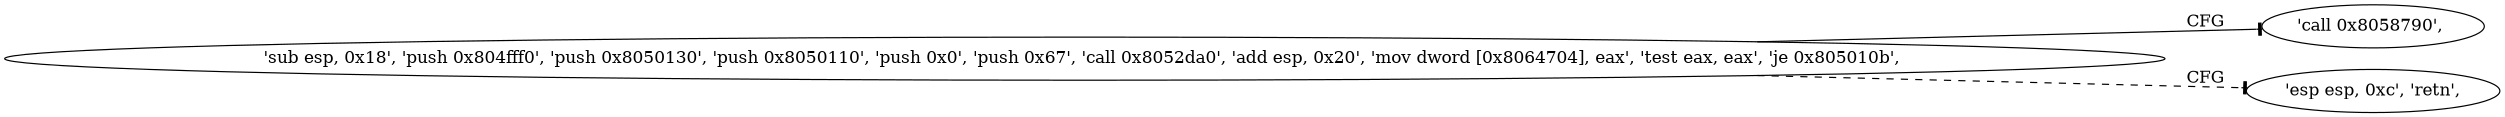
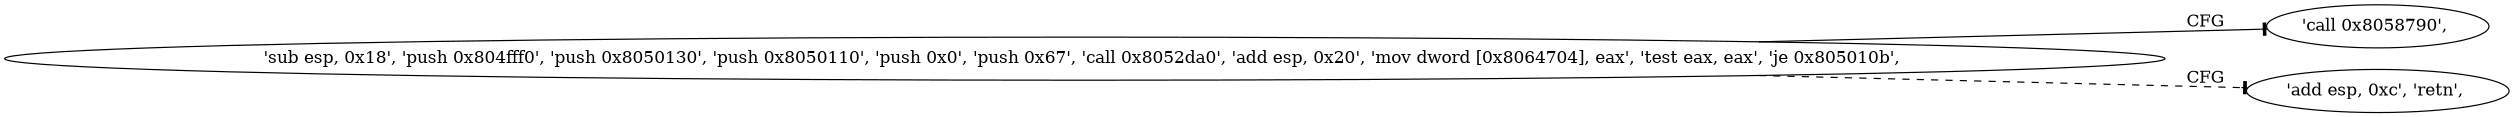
(2373, 91) -> (2378, 91)
